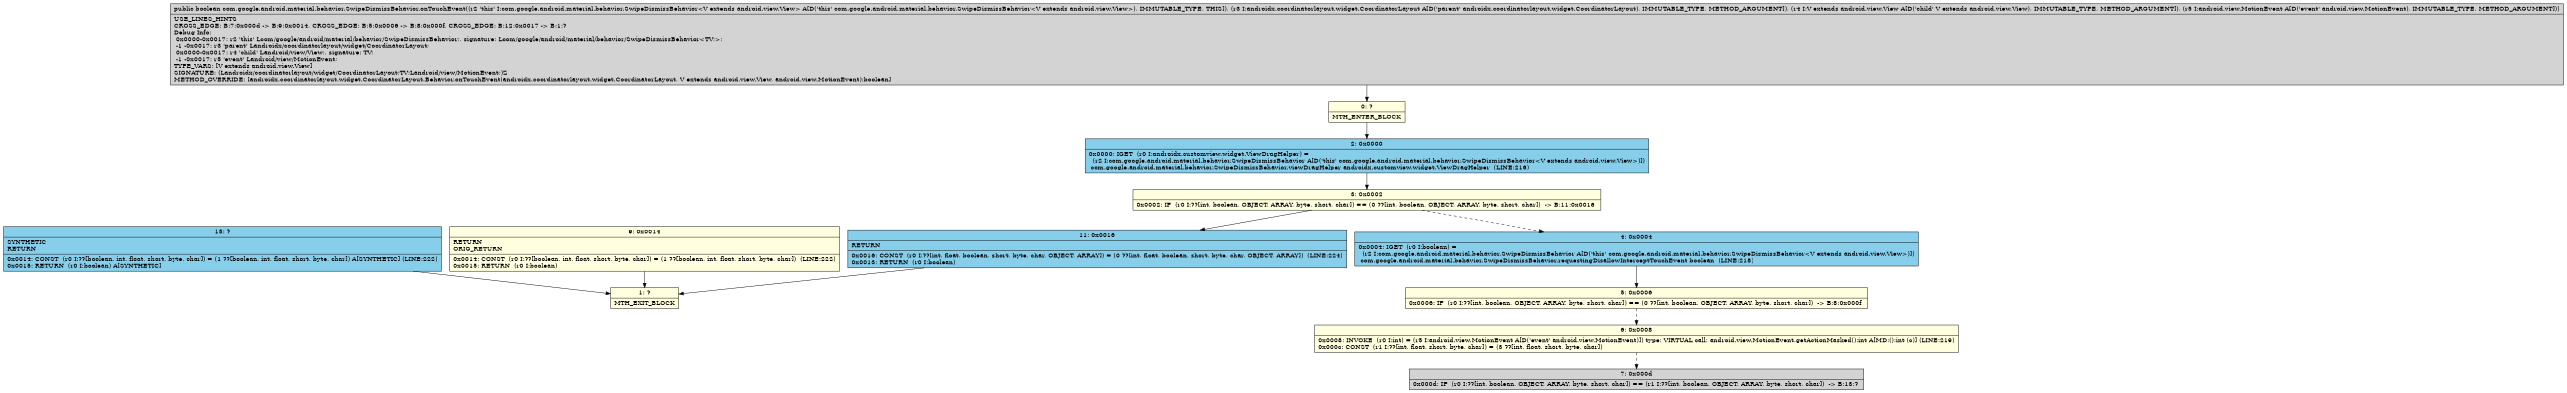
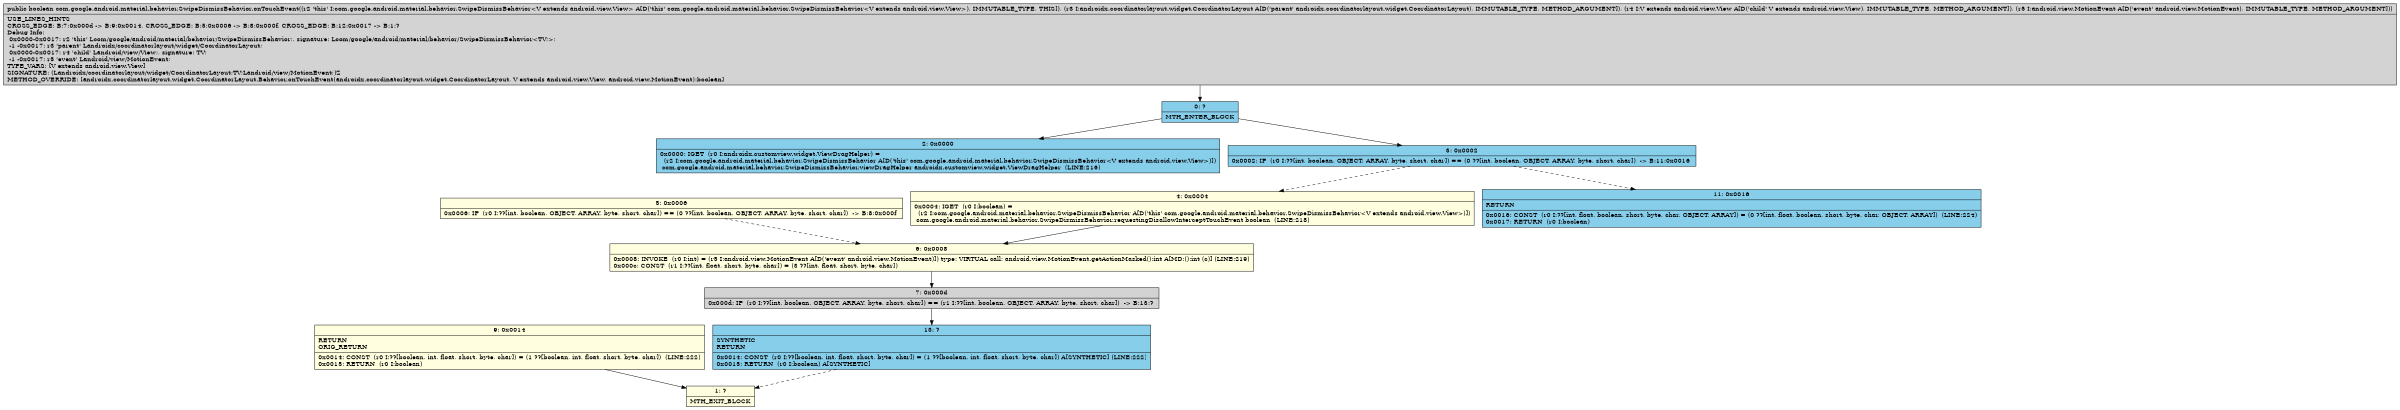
(1367, 112) -> (1200, 112)
(1367, 179) -> (1318, 132)
(1367, 200) -> (1462, 156)
(1258, 220) -> (1572, 177)
(1637, 249) -> (1192, 208)
(905, 262) -> (1539, 222)
(1637, 275) -> (1055, 234)
(804, 281) -> none
(509, 282) -> (798, 378)
none -> (932, 314)
(1637, 359) -> (932, 277)
